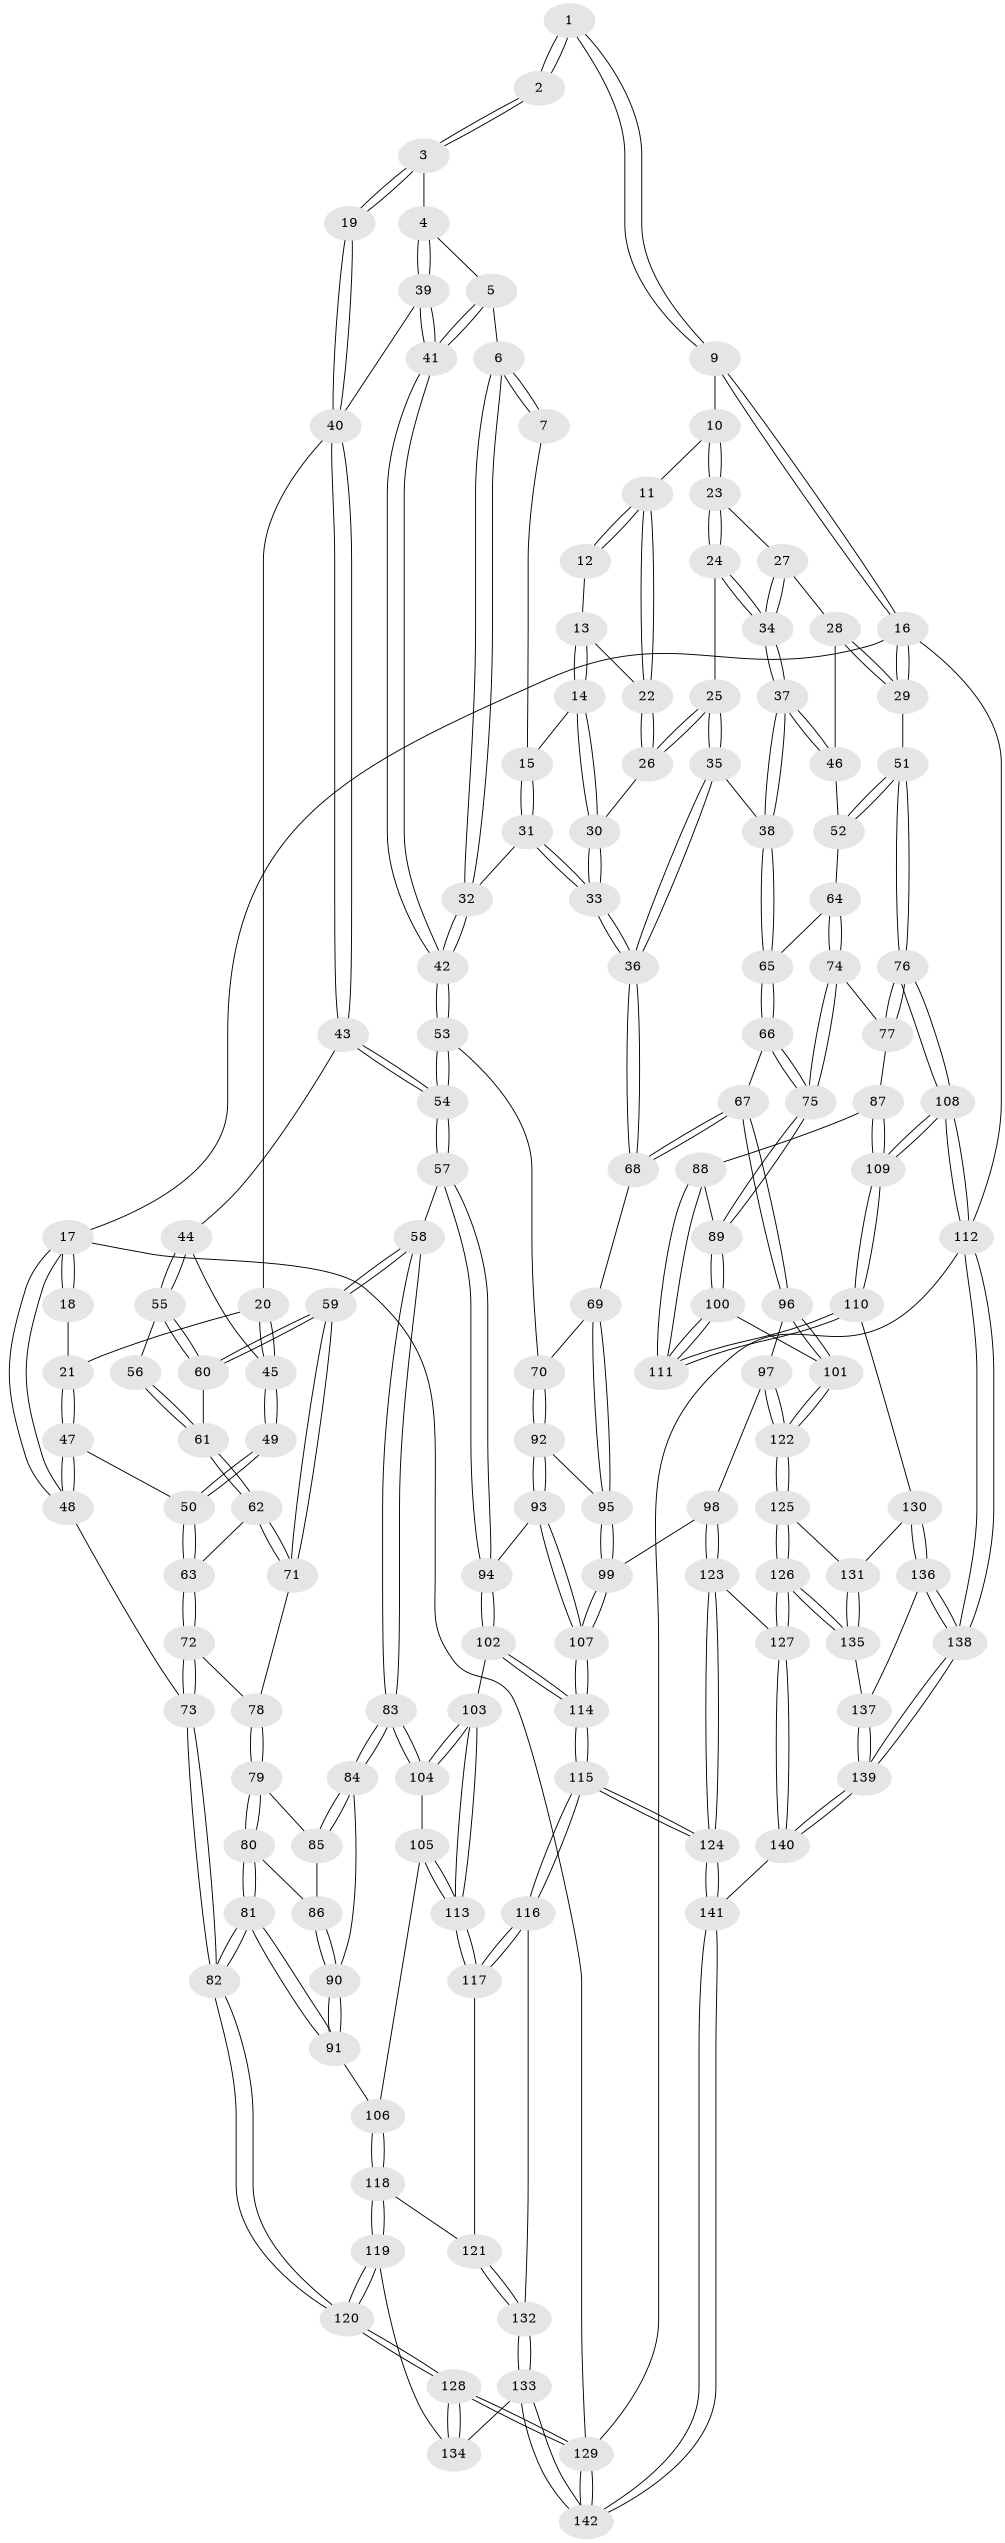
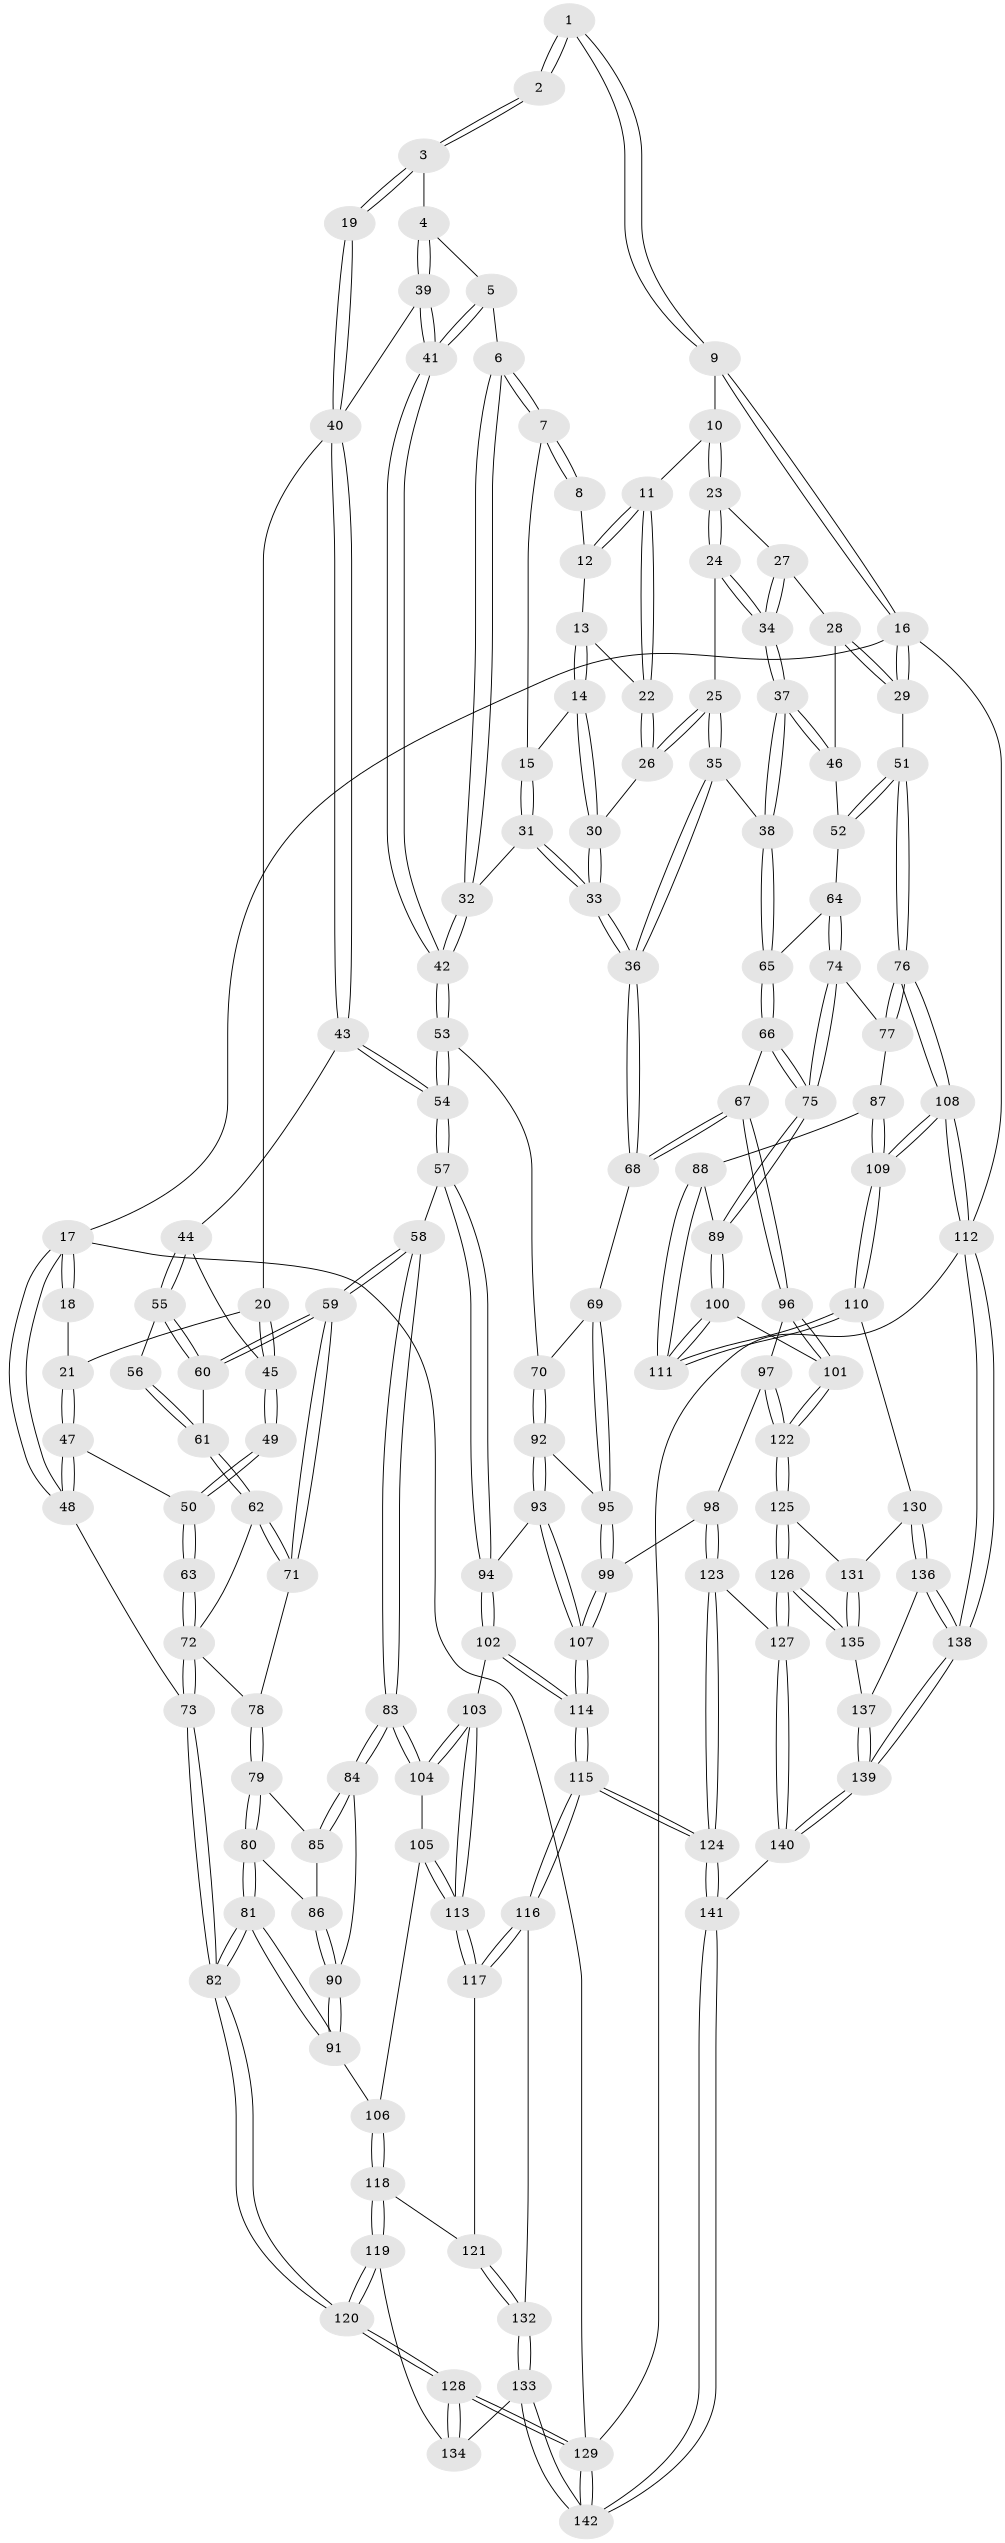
none -> (580, 494)
(223, 1542) -> (230, 1578)
